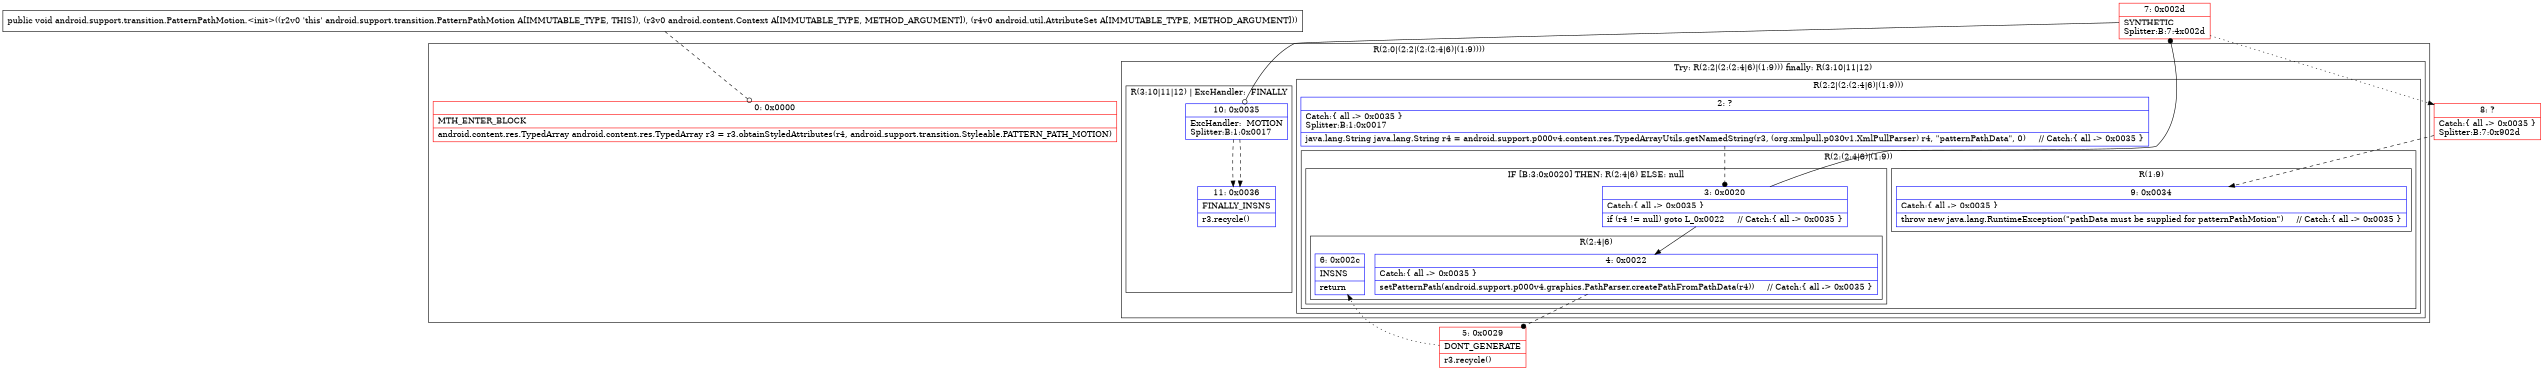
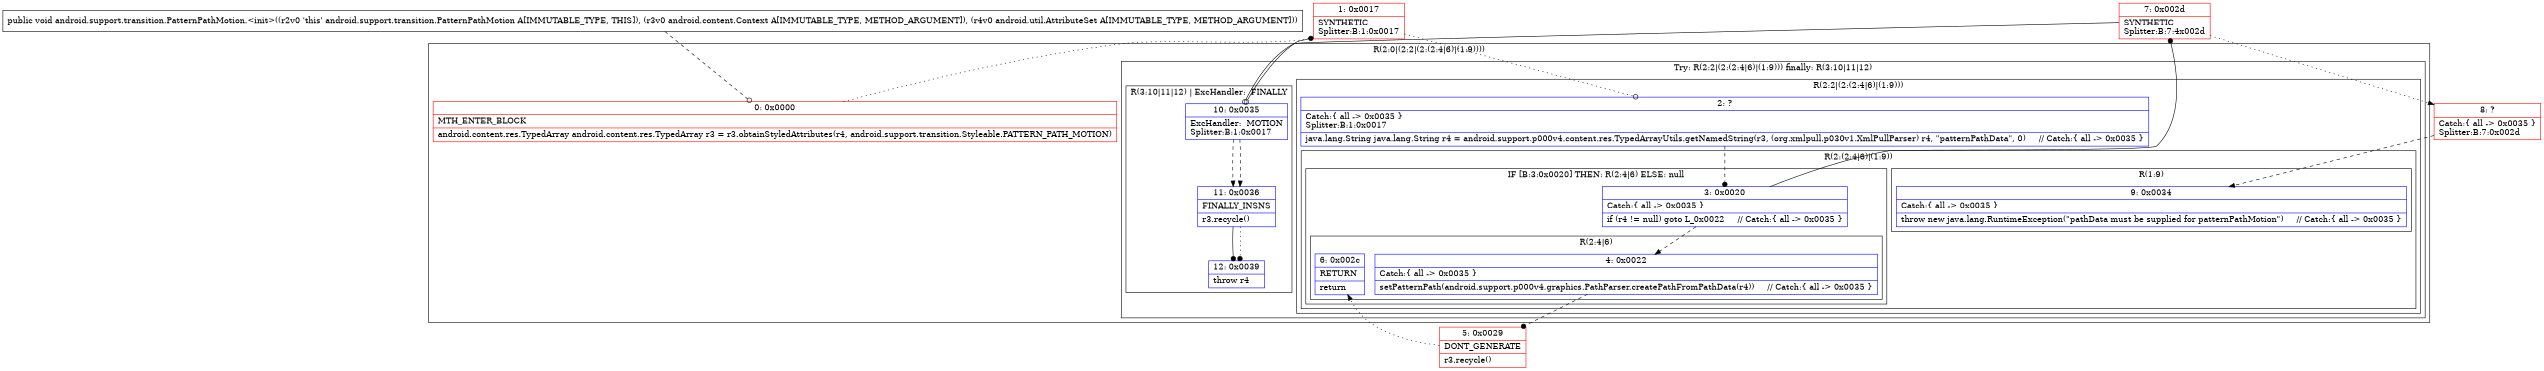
none -> (1359, 21)
(2480, 133) -> (2480, 133)
(1677, 240) -> (1677, 240)
none -> (1237, 274)
(1334, 274) -> (1338, 274)
